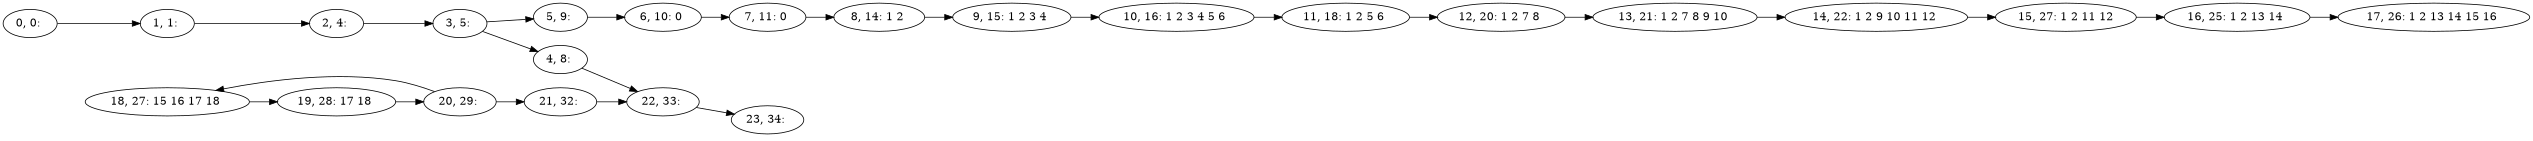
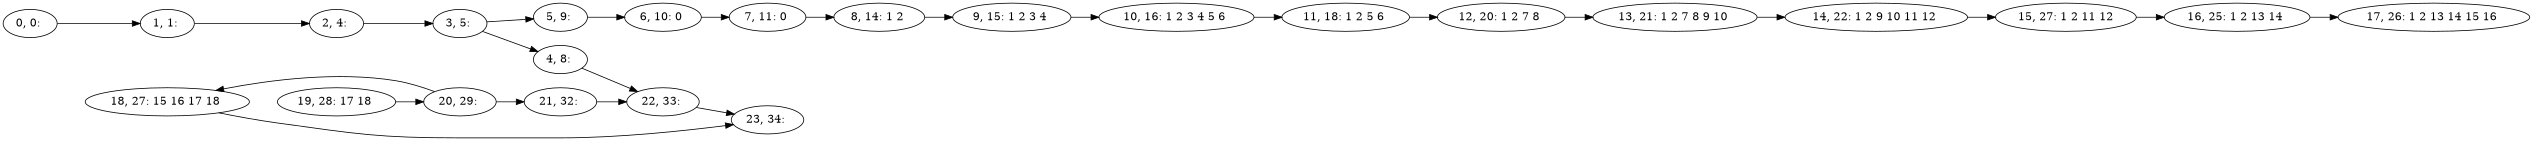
(259, 102) -> (472, 138)
